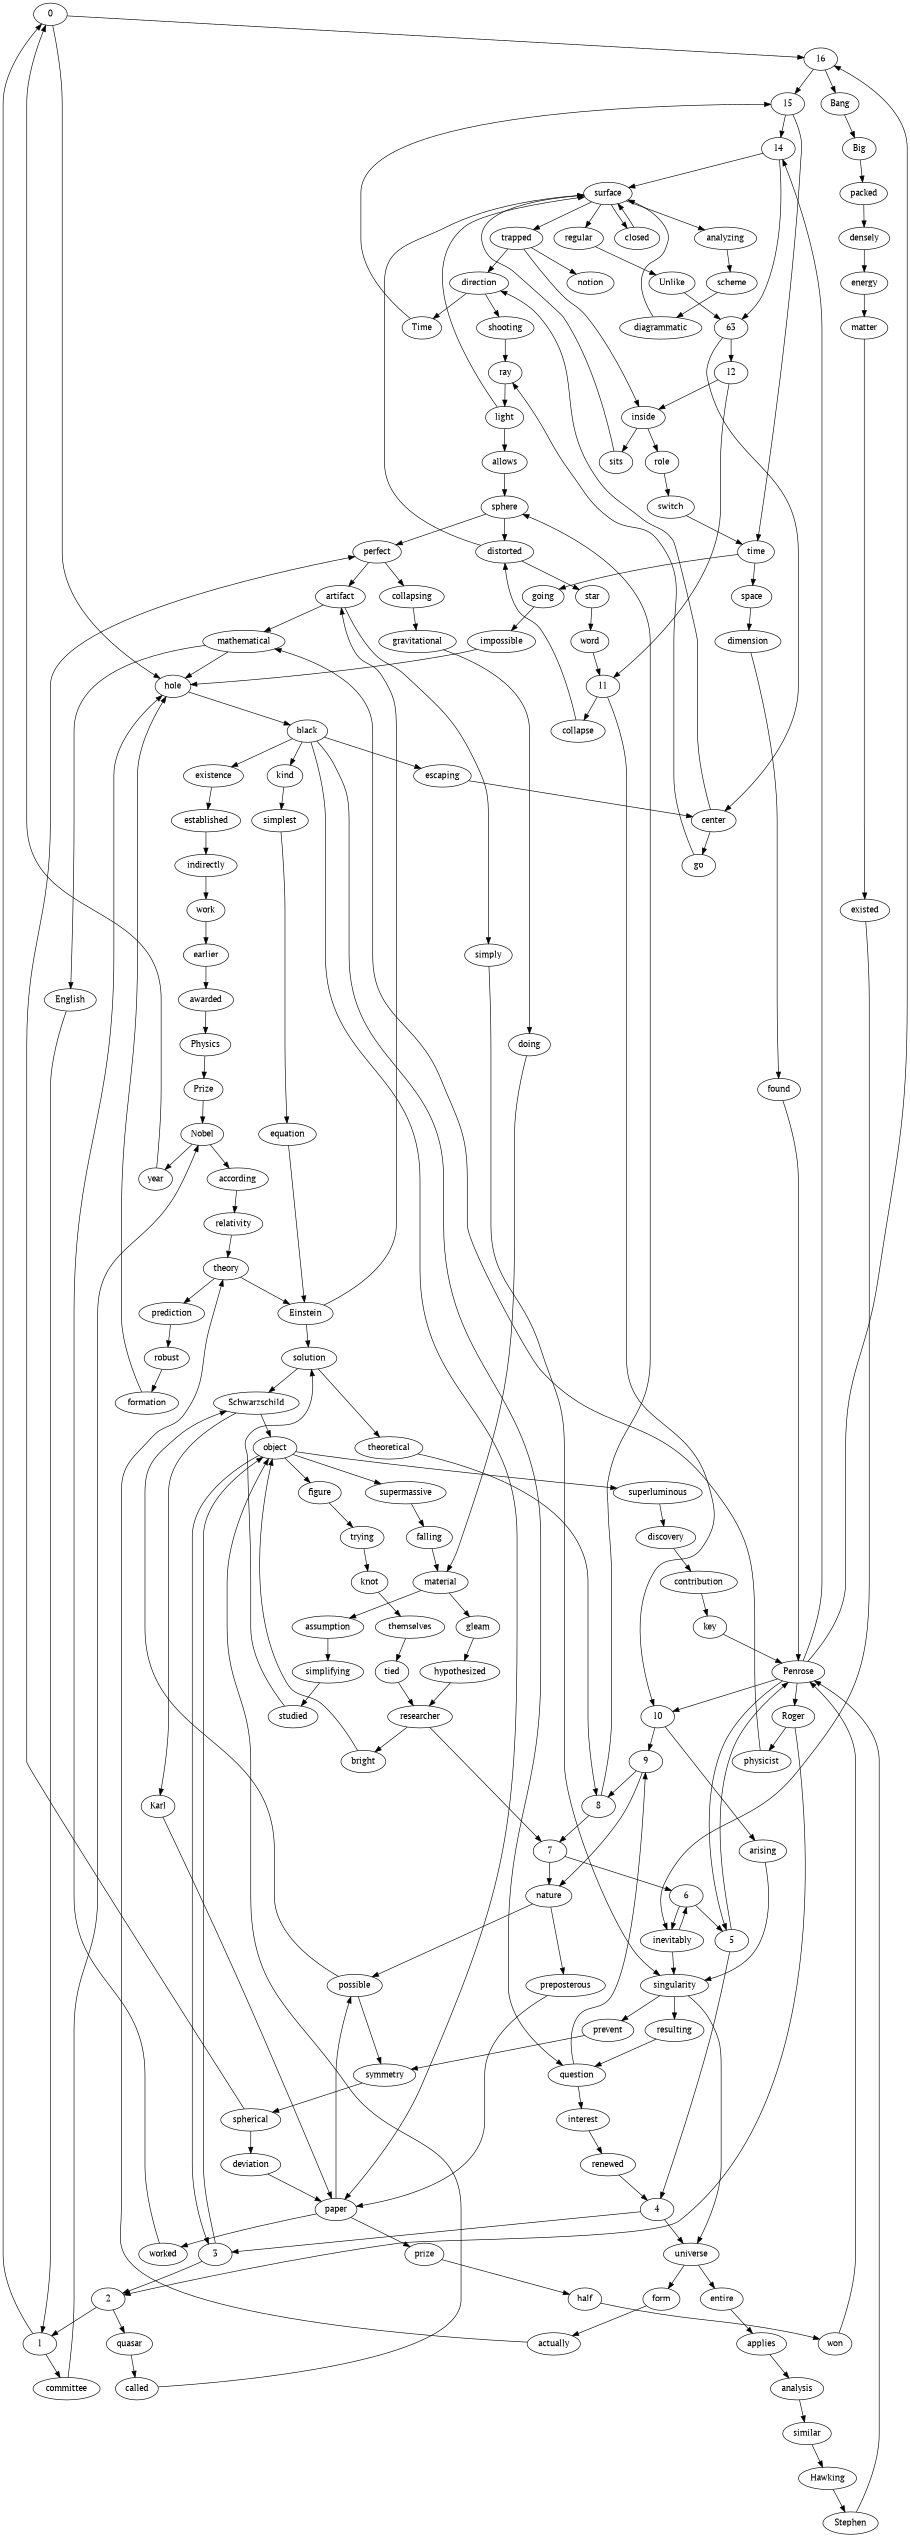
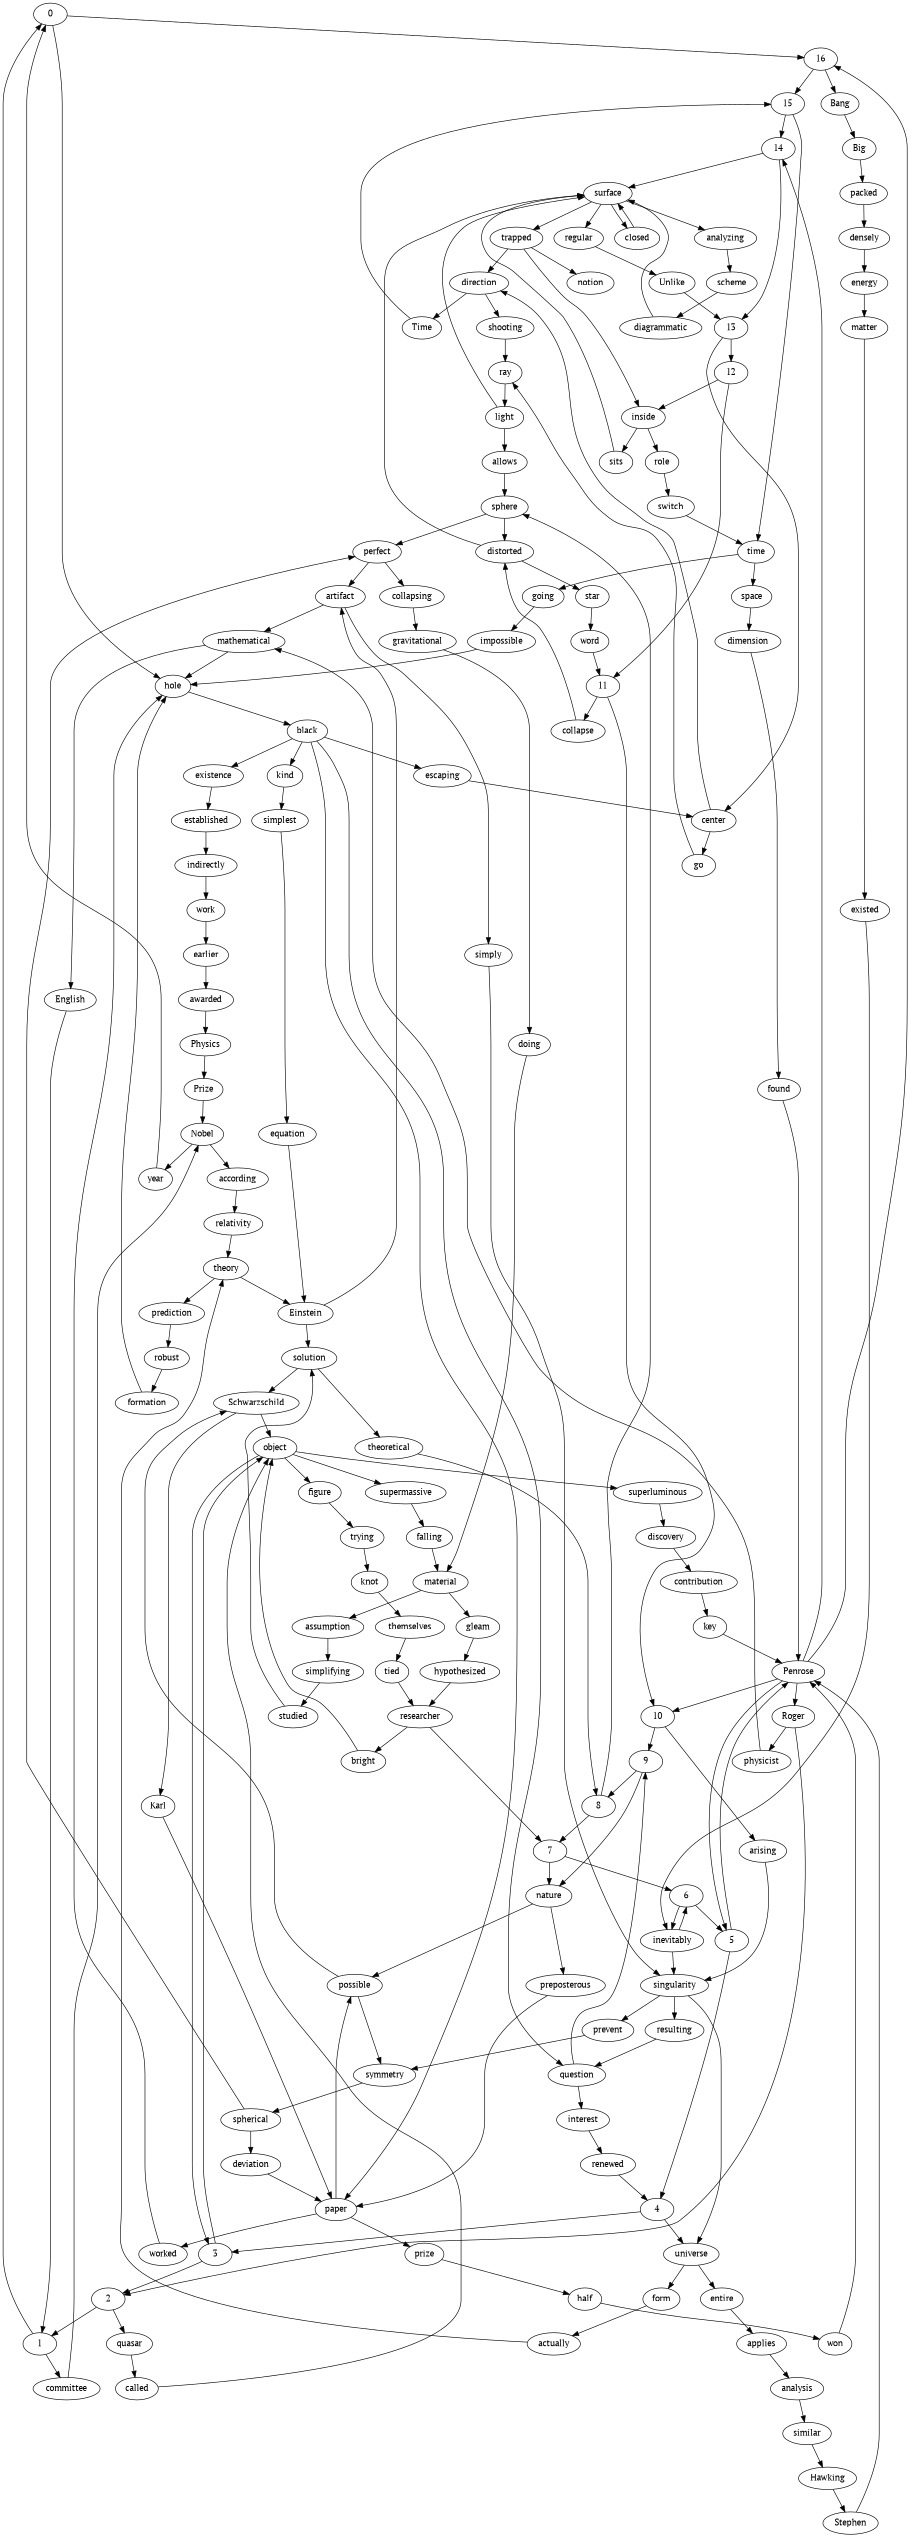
(731, 328) -> (731, 328)
